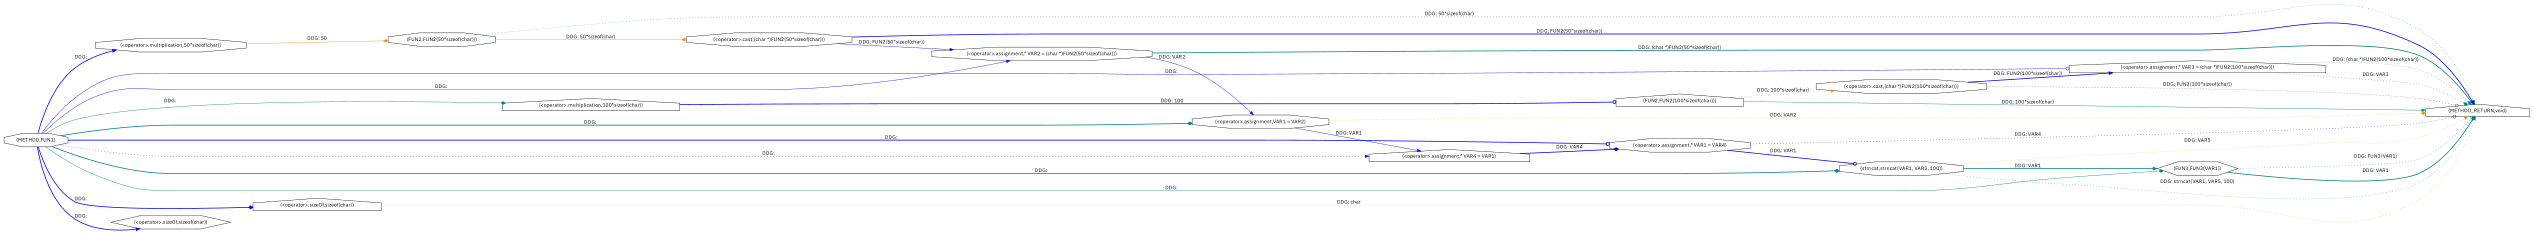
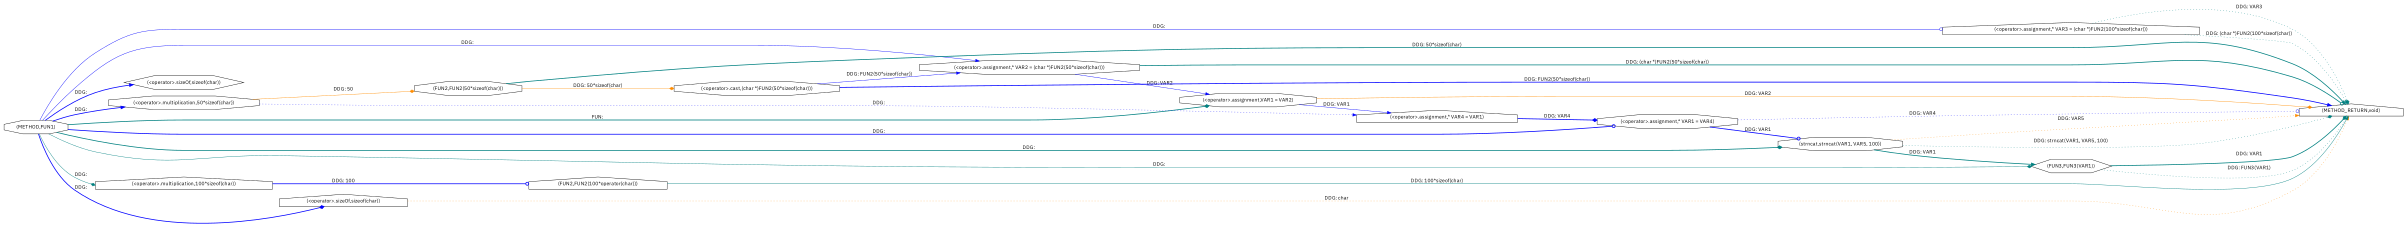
(1497, 17) -> (1432, 48)
(1901, 87) -> none
(1680, 101) -> (598, 184)
(1875, 118) -> (1812, 96)
(591, 122) -> (598, 117)
(712, 156) -> (806, 106)
